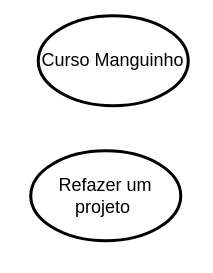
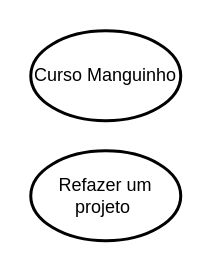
(113, 61) -> (106, 76)
